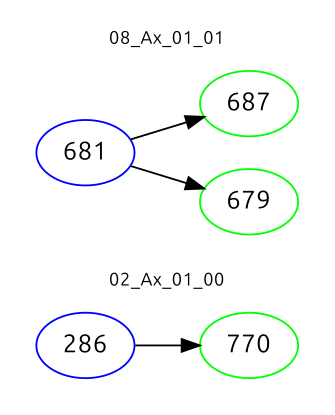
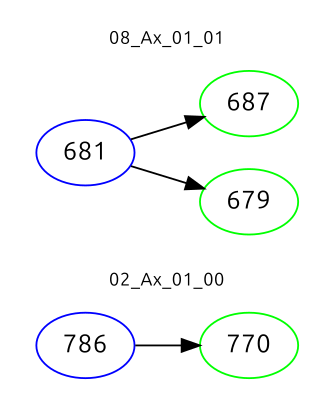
(85, 345) -> (85, 345)
